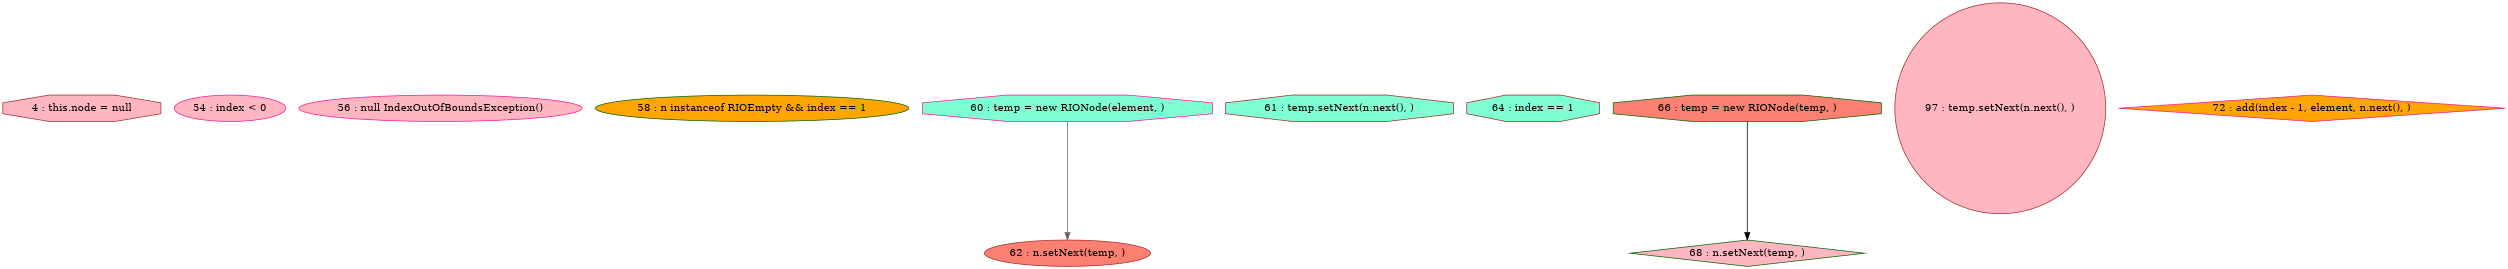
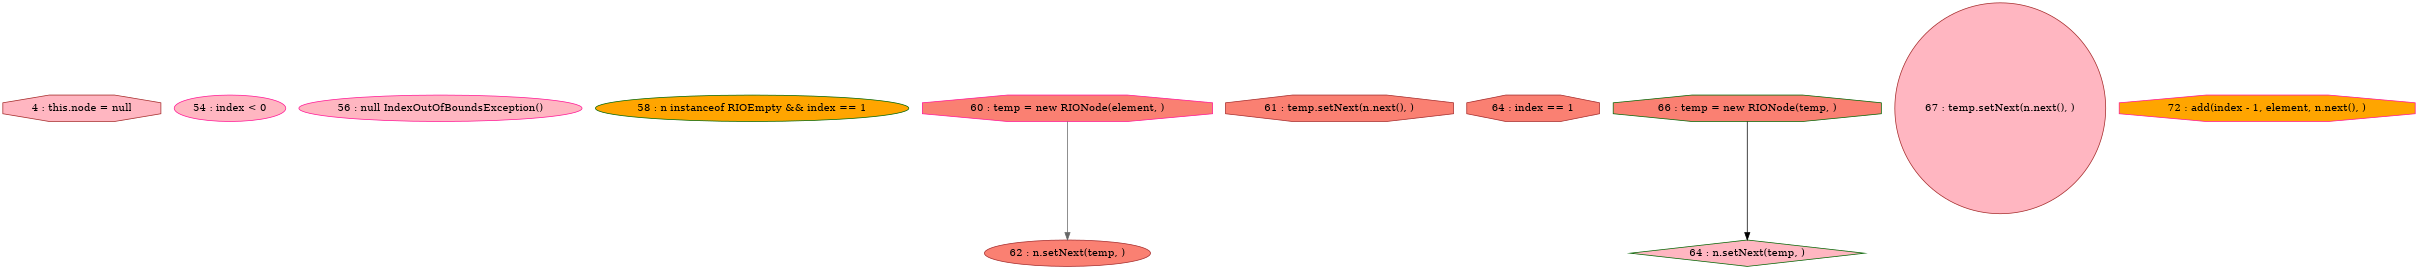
(1067, 108) -> (1067, 108)
(1340, 108) -> (1340, 108)
(1533, 108) -> (1533, 108)
(2000, 108) -> (2000, 108)
(2312, 108) -> (2267, 108)
(1747, 253) -> (1747, 253)
